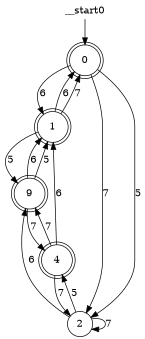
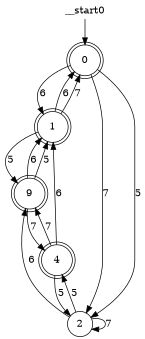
(61, 294) -> (61, 294)
